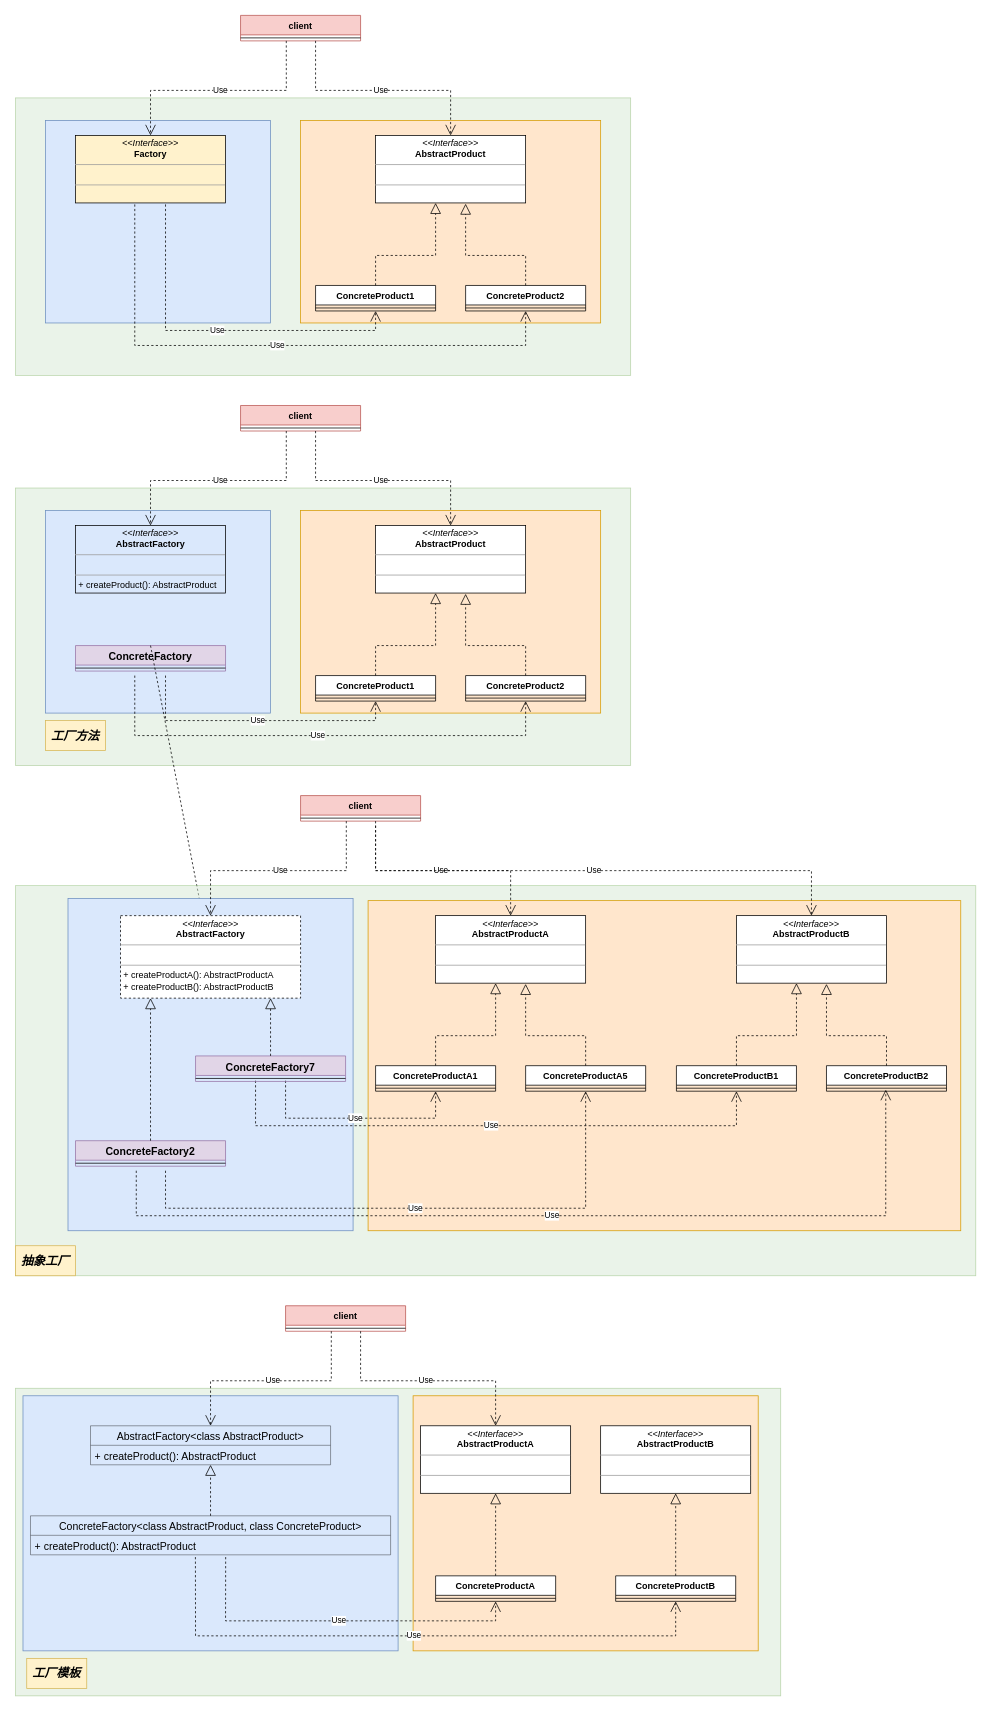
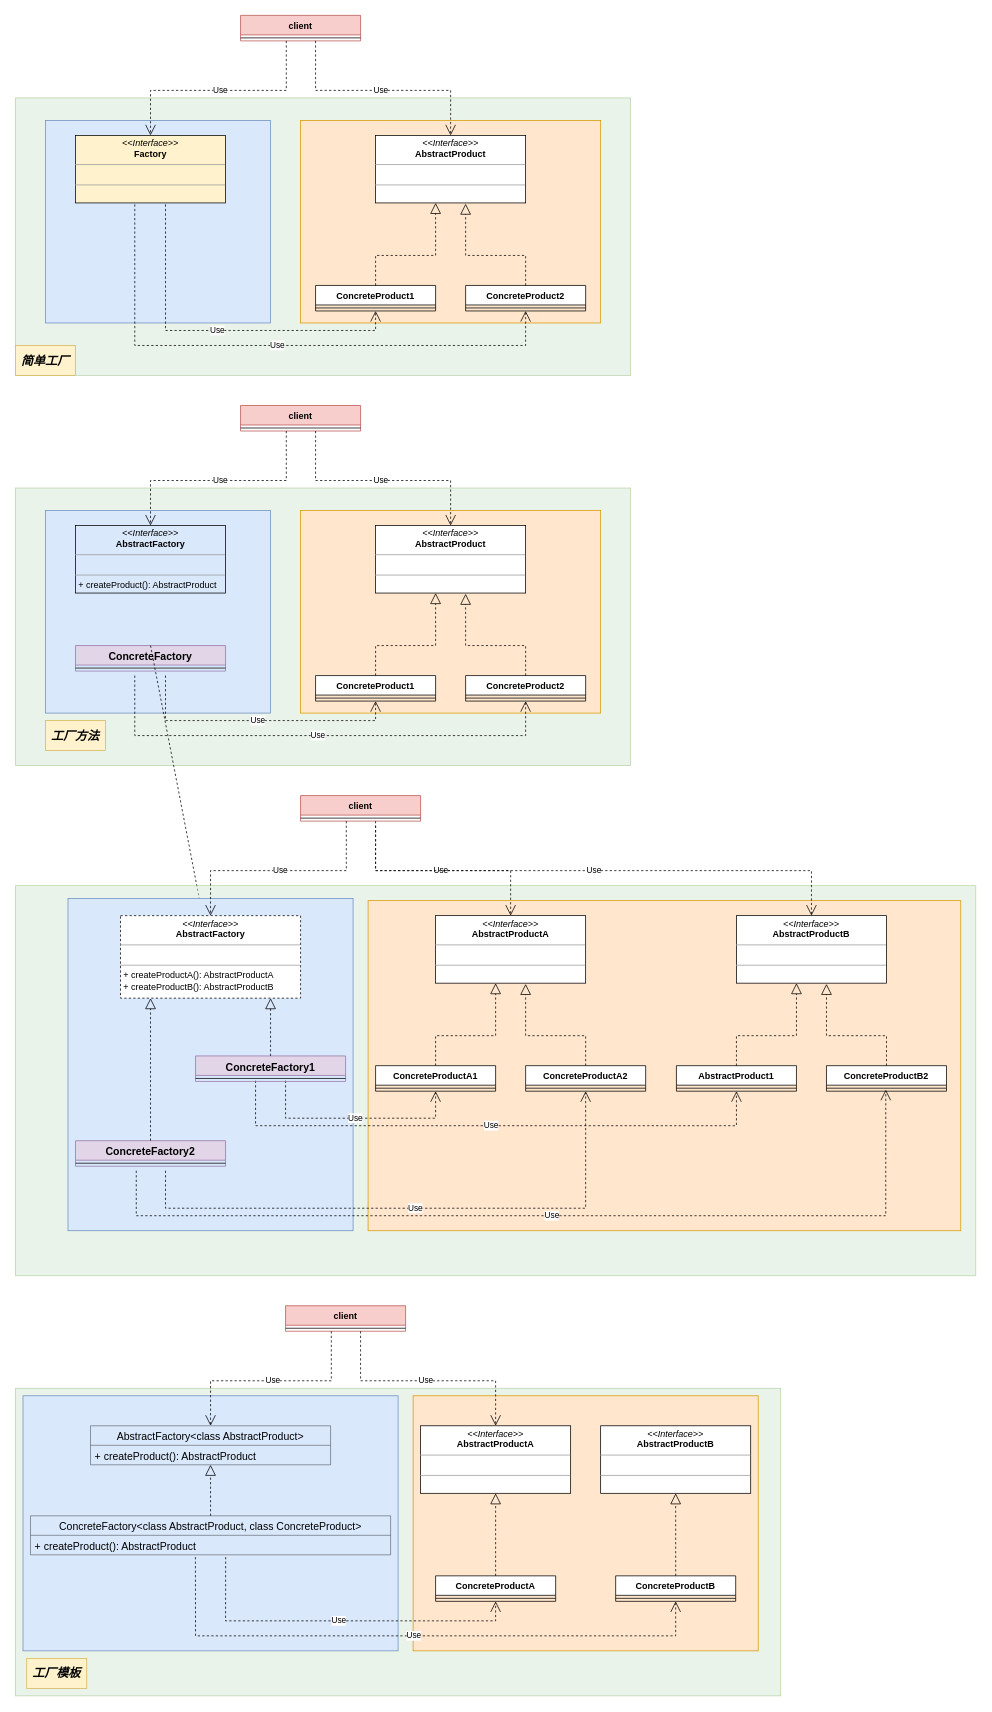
none -> (45, 360)
(270, 1067) -> (270, 1067)
(585, 1076) -> (585, 1076)
(736, 1076) -> (736, 1076)
(45, 1260) -> none
